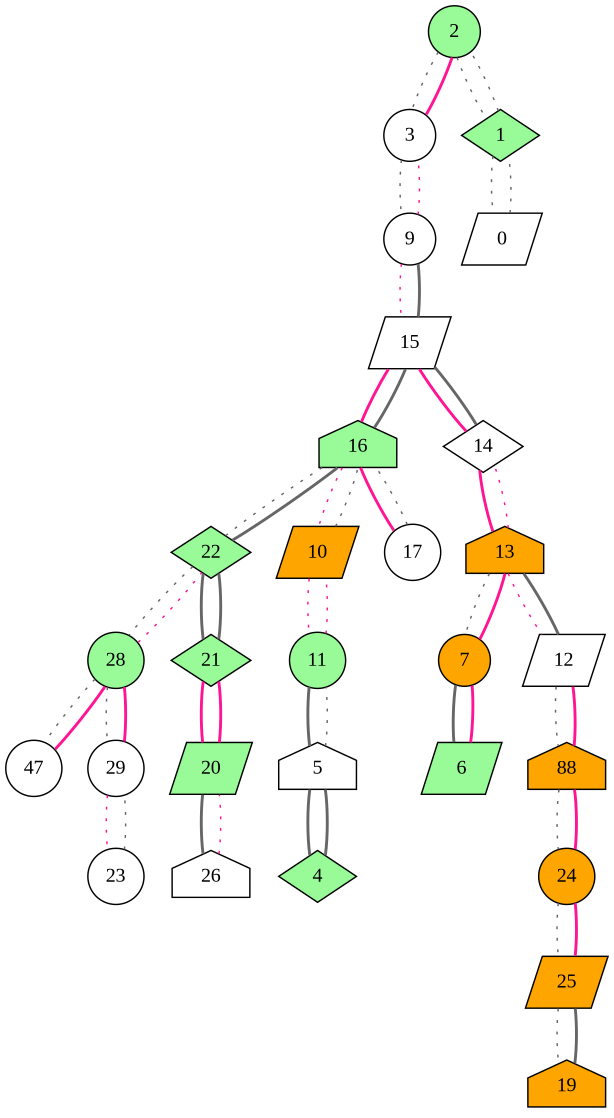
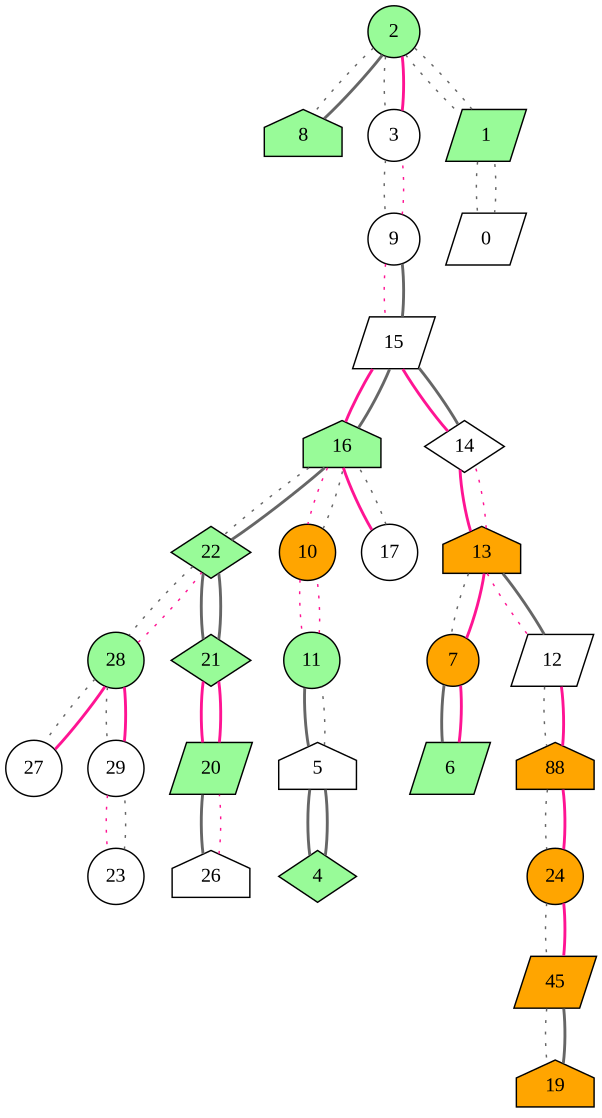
none -> (303, 135)
(500, 135) -> (486, 135)
(318, 552) -> (307, 552)
(34, 768) -> (34, 768)
(567, 982) -> (555, 982)
